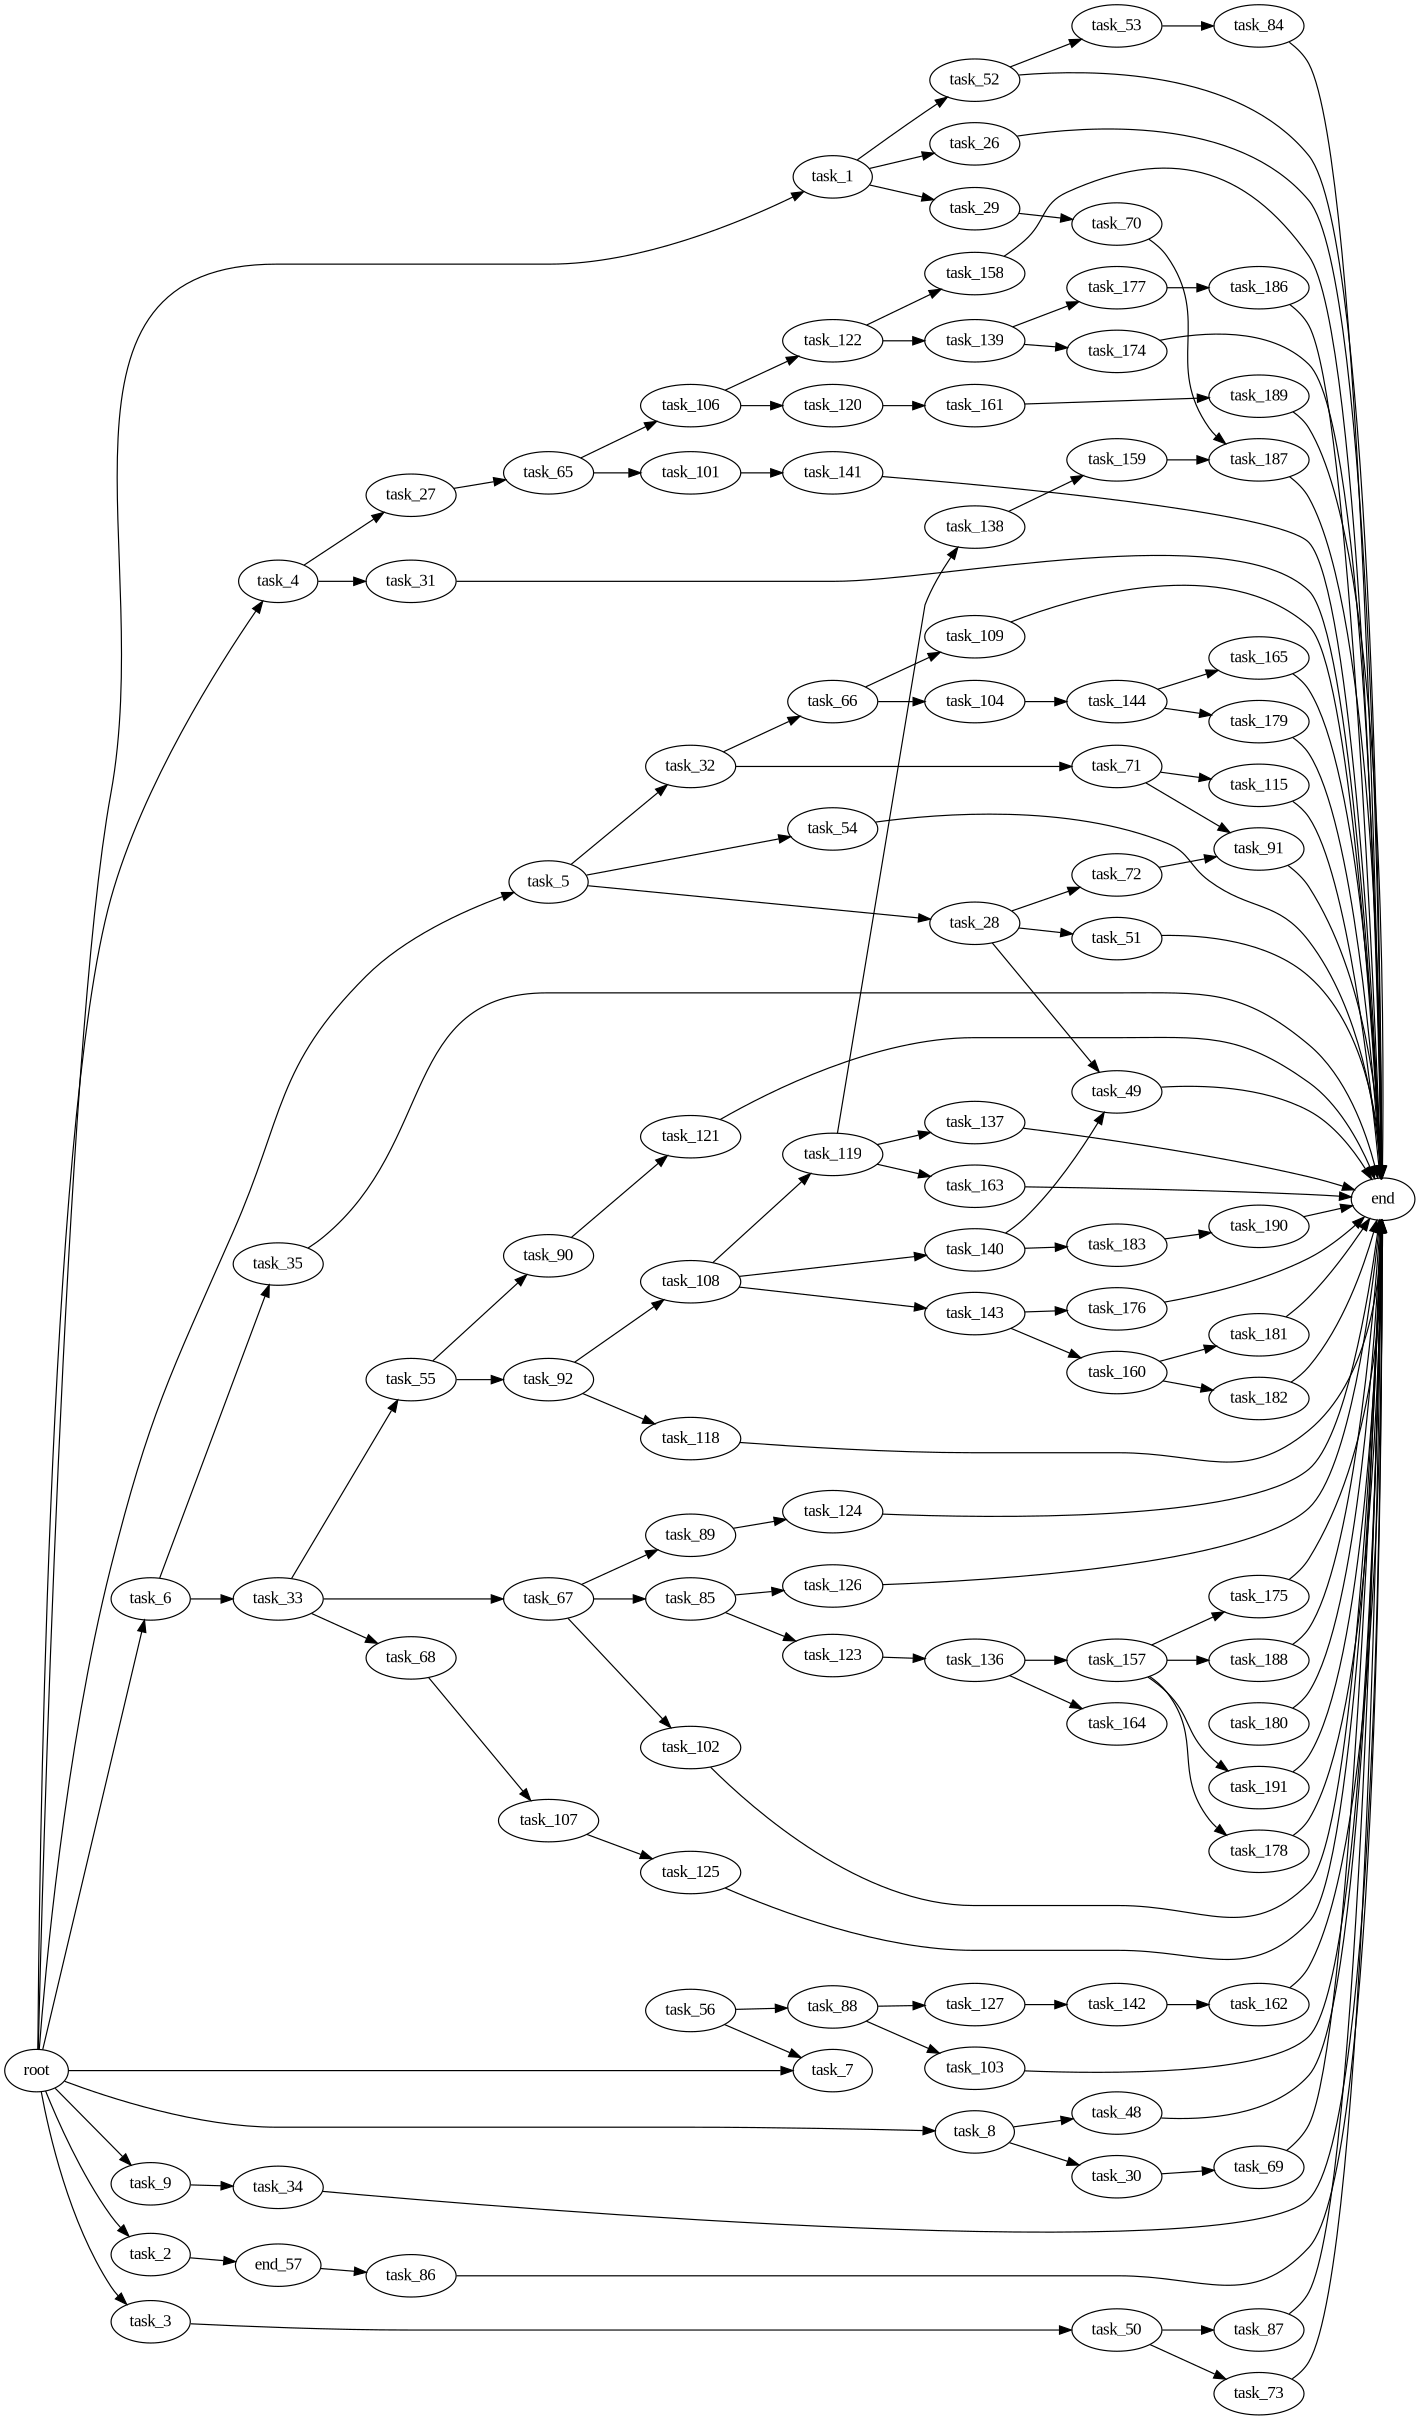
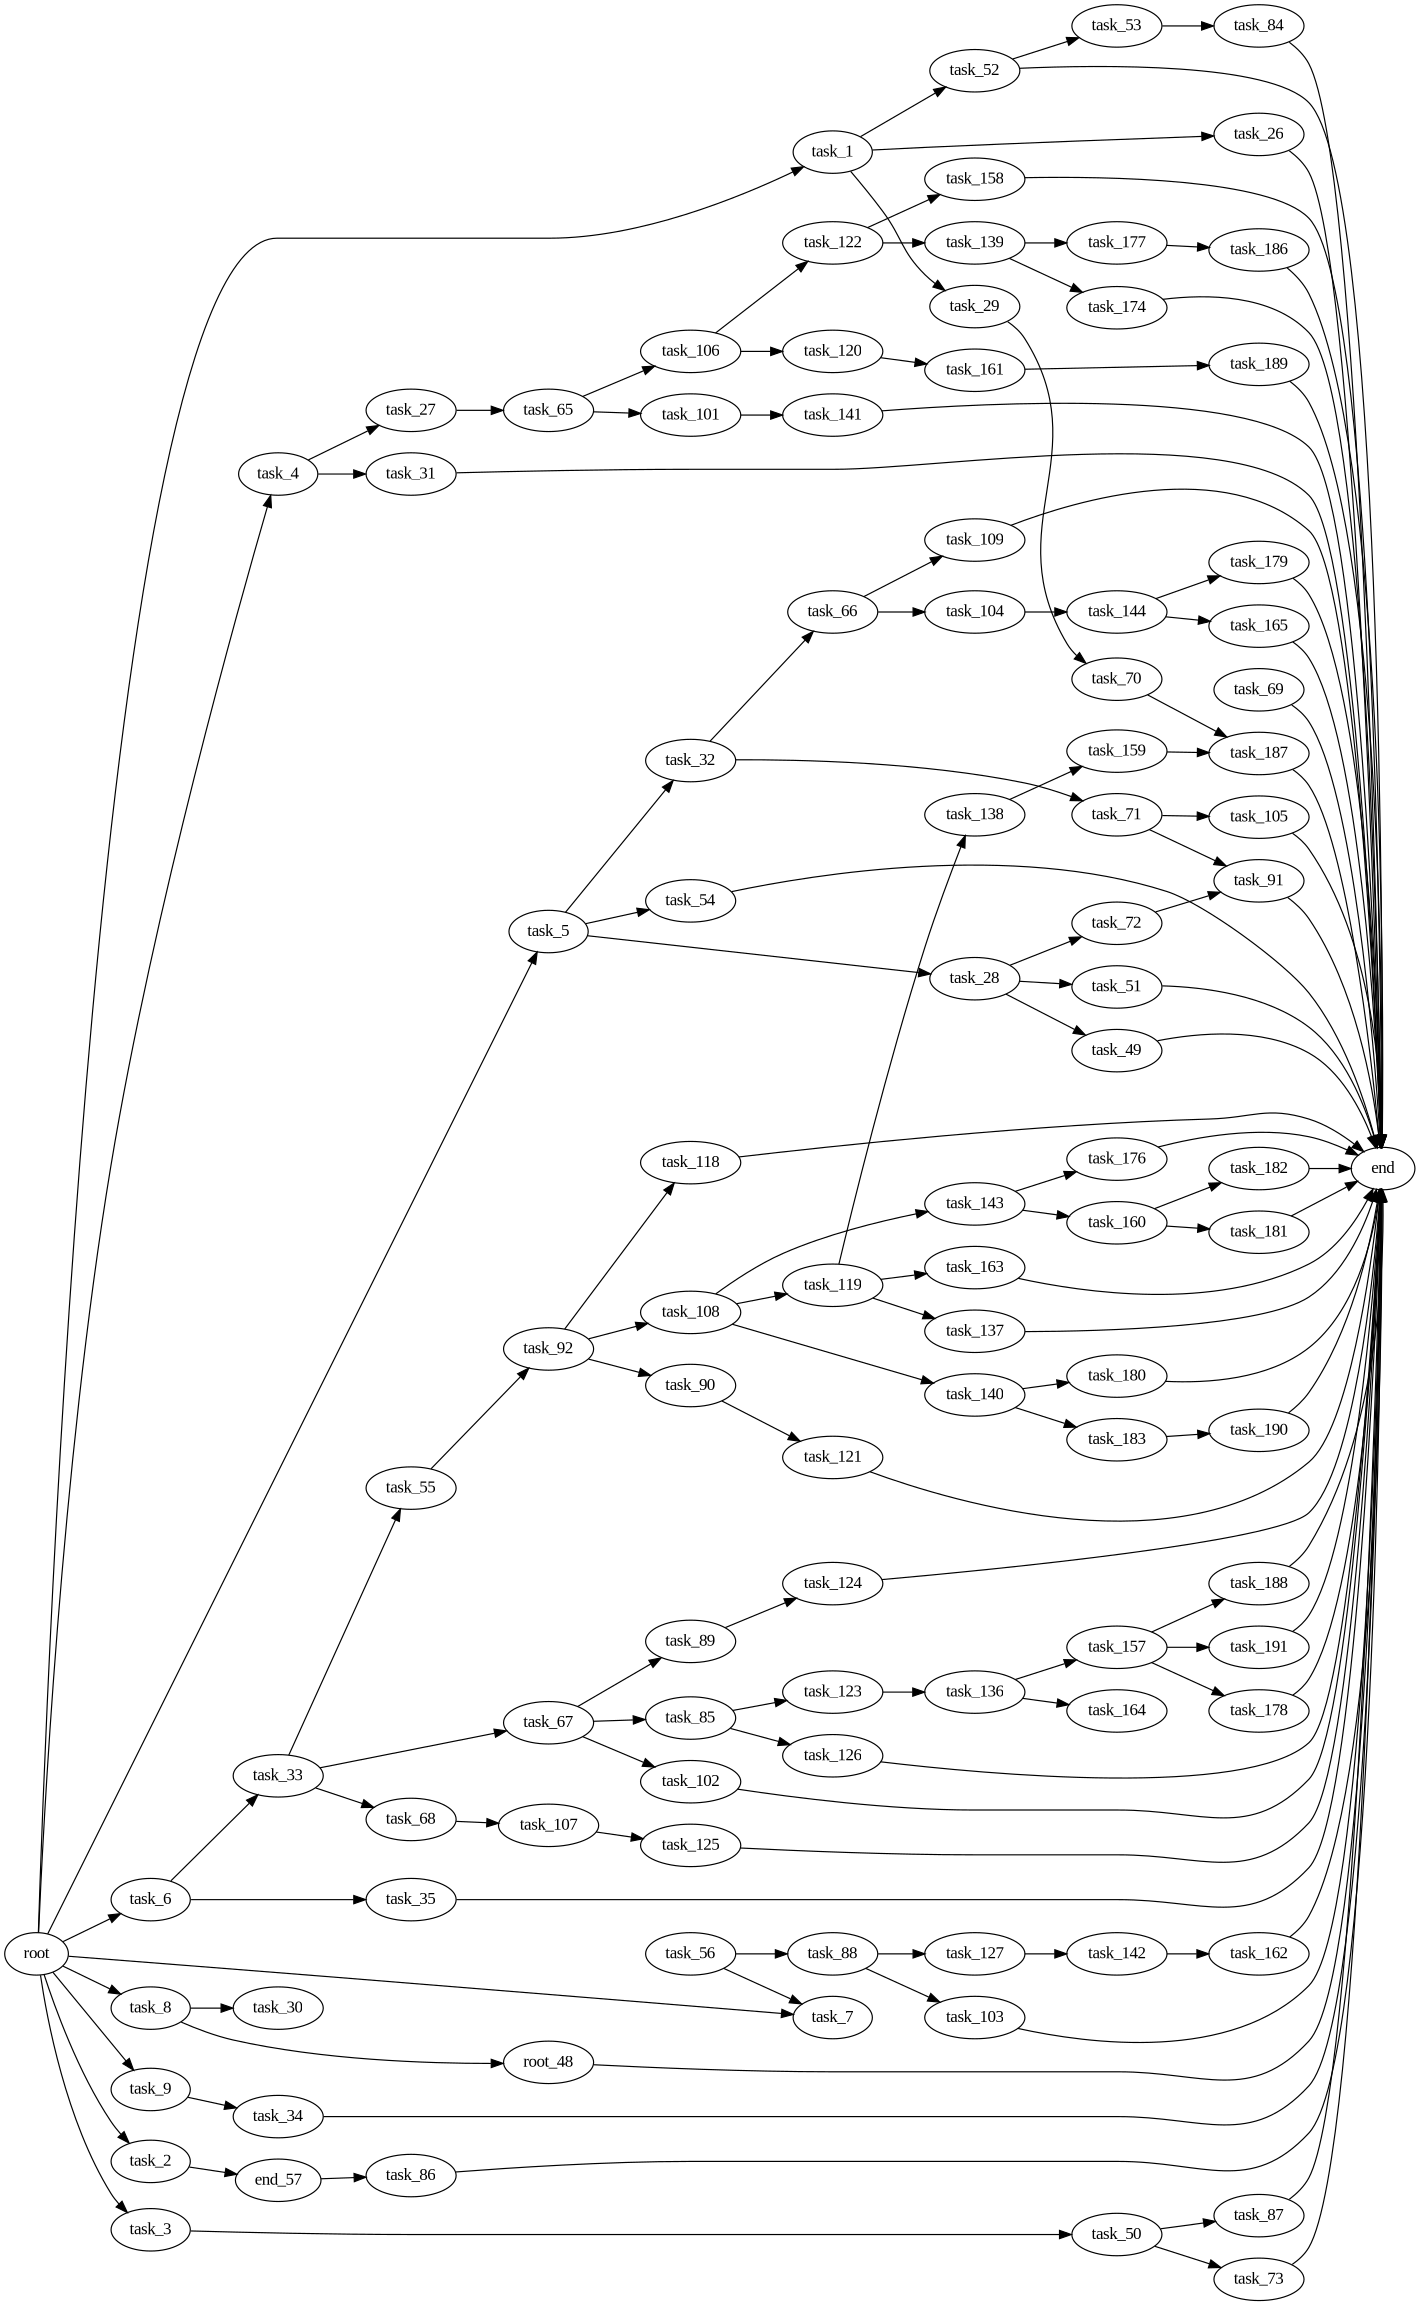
(1259, 785) -> (1259, 817)
(1059, 1179) -> (1040, 1386)
(475, 1322) -> (614, 1366)
(1259, 1597) -> none
(1117, 2113) -> (549, 2062)
(1182, 2172) -> none
